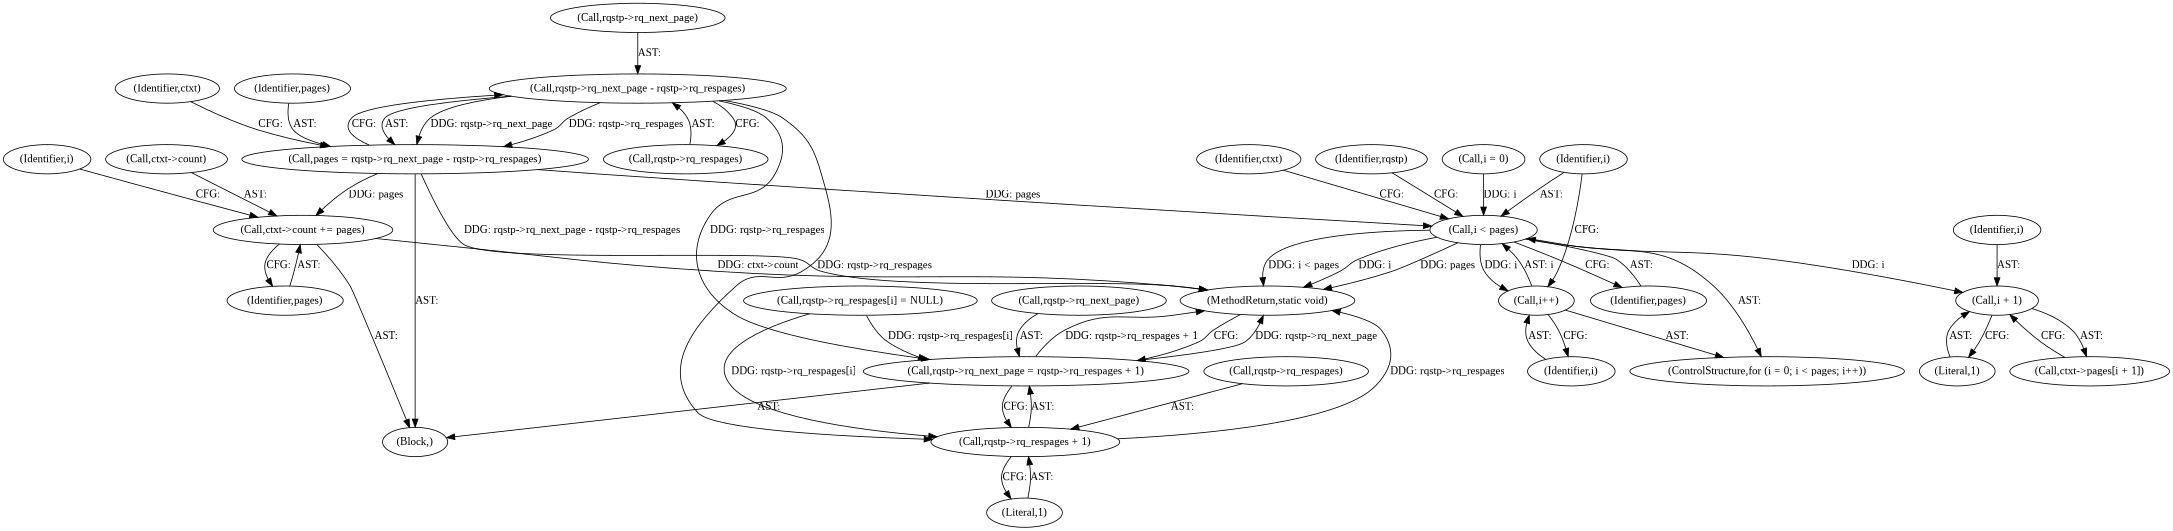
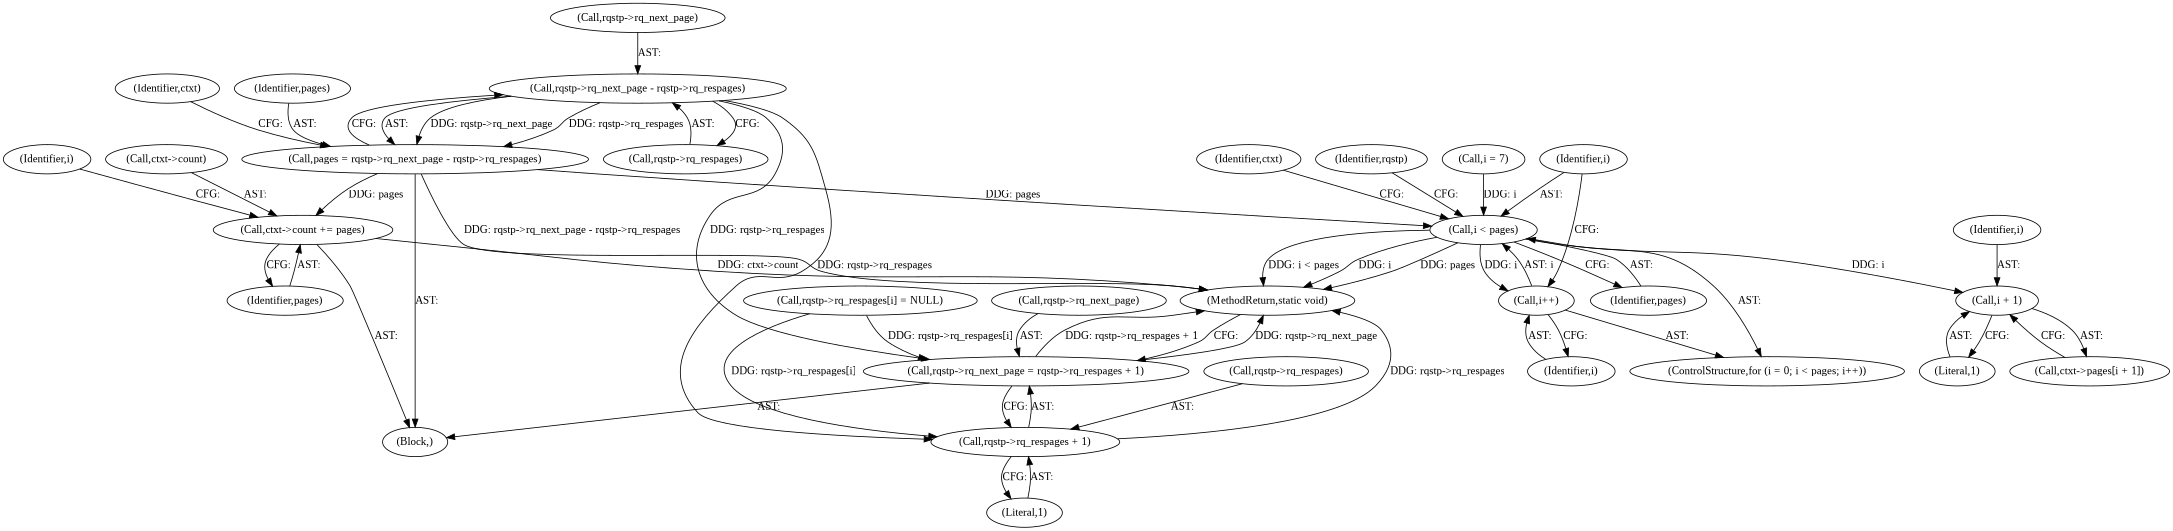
(1484, 159) -> (1484, 159)
